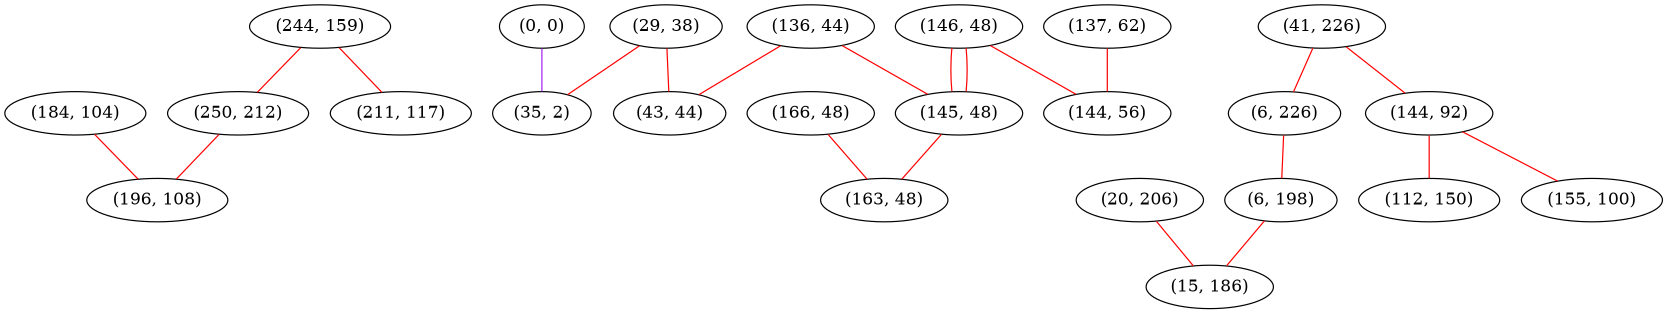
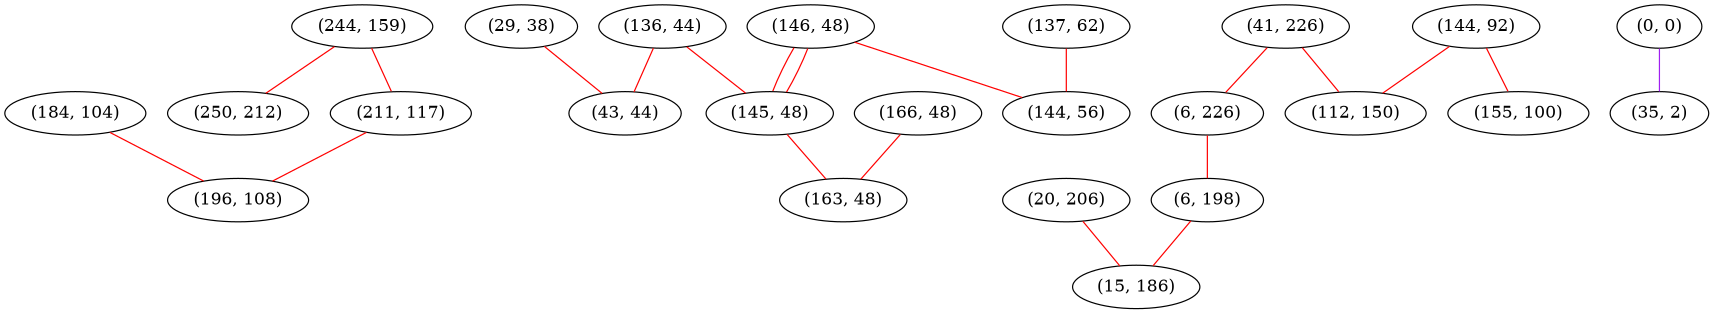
(604, 70) -> none
(1376, 70) -> (1320, 70)
(198, 157) -> (319, 157)
